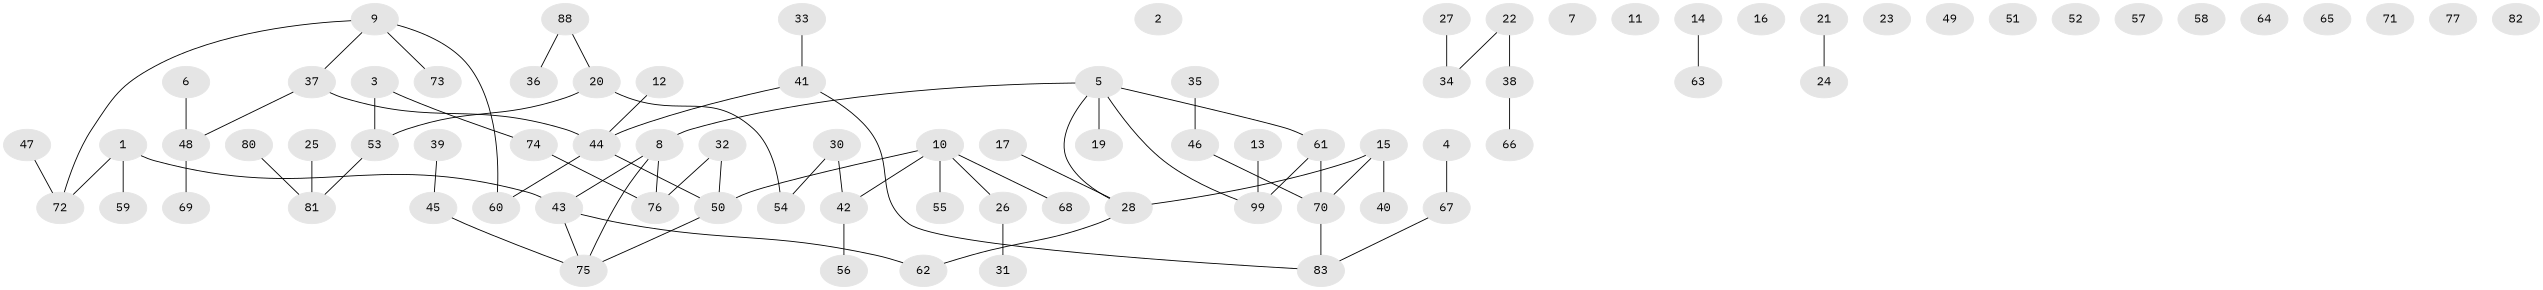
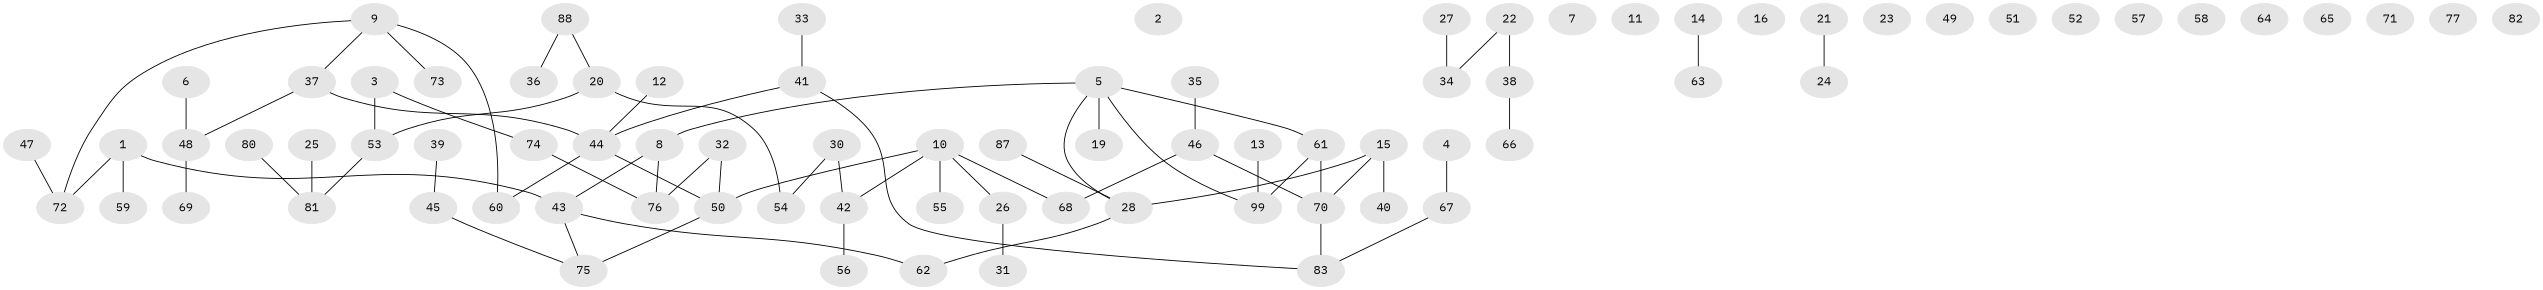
(1003, 145) -> (1003, 145)
none -> (1130, 176)
(616, 205) -> none
